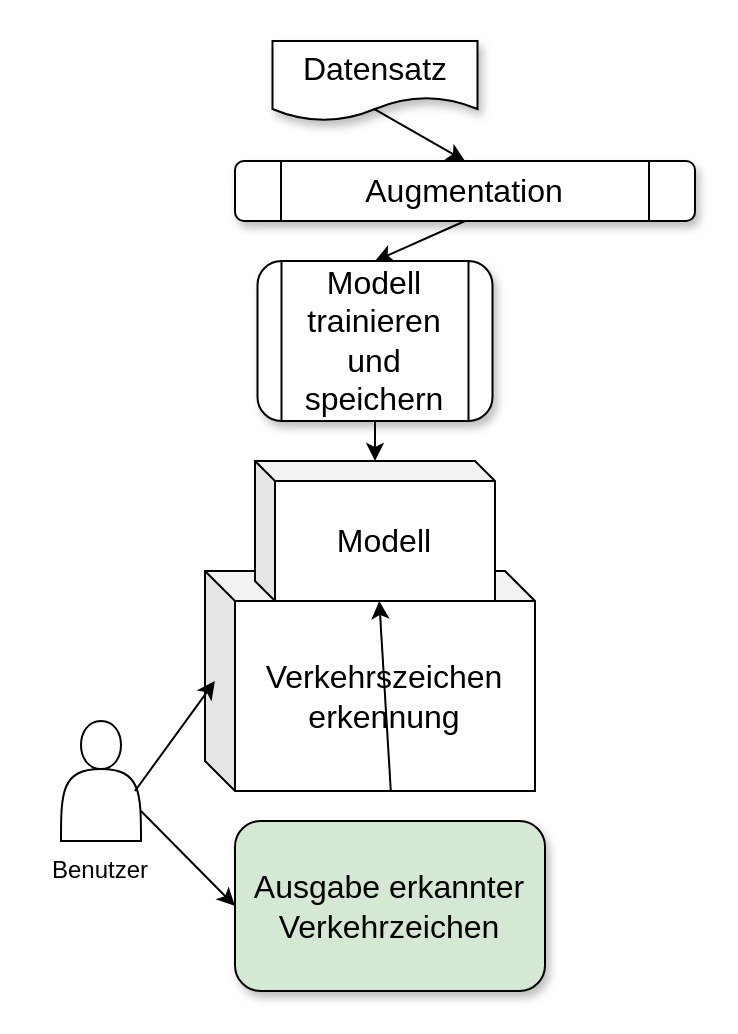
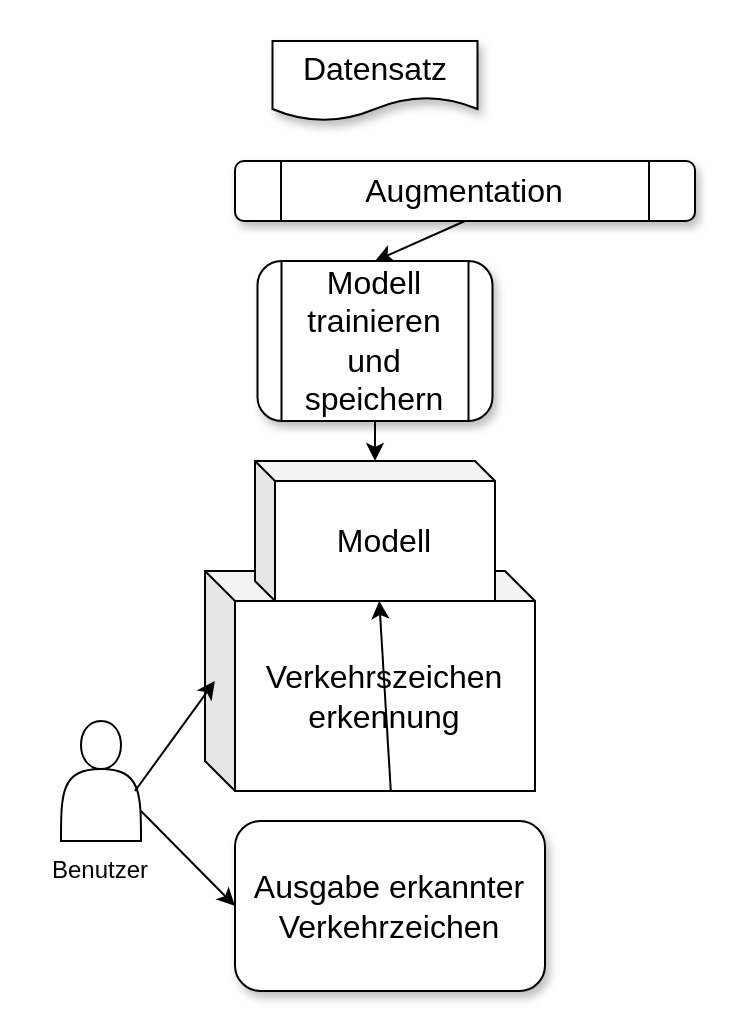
(414, 132) -> none
(390, 906) -> (390, 906)
